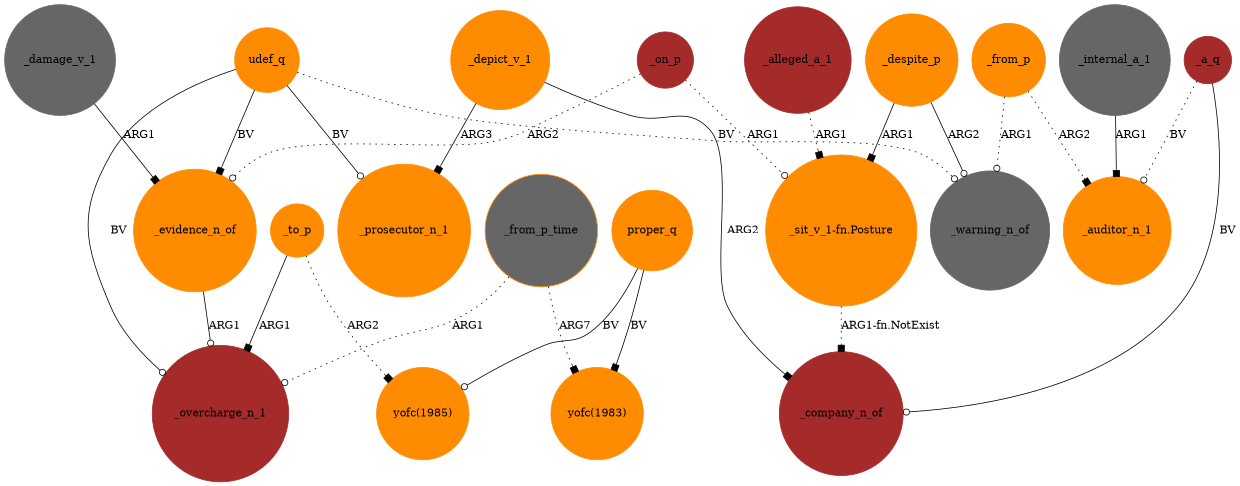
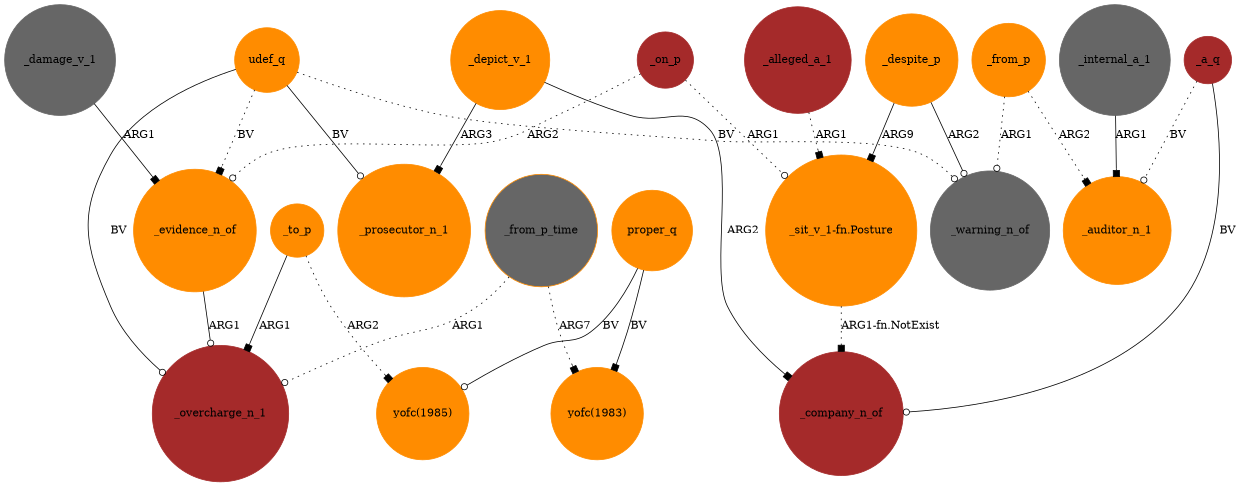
(238, 128) -> (238, 128)
(898, 135) -> (898, 135)
